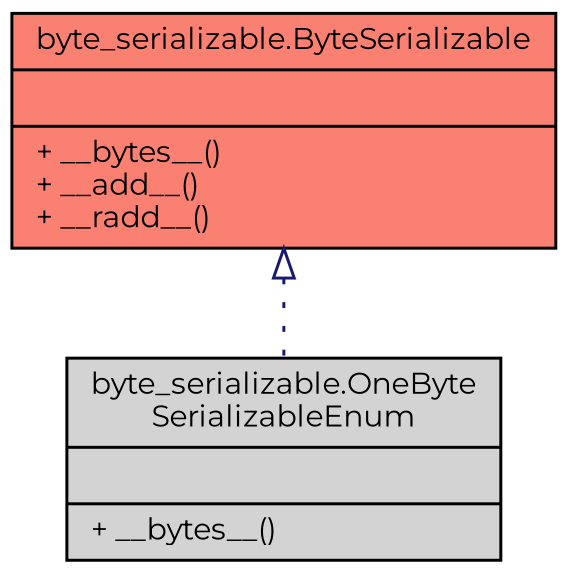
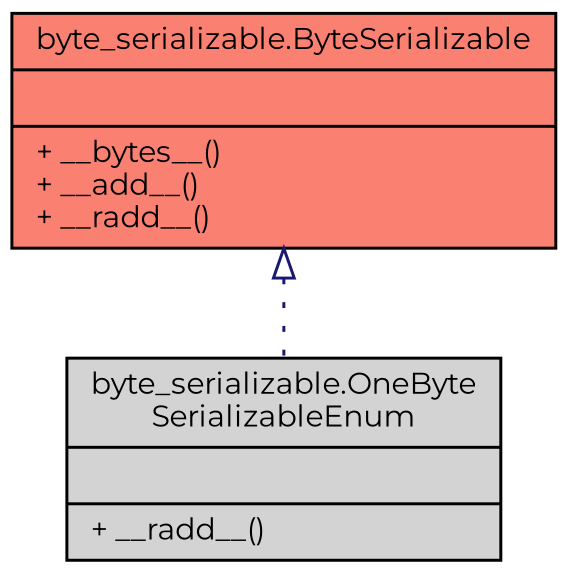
(184, 531) -> (178, 531)
